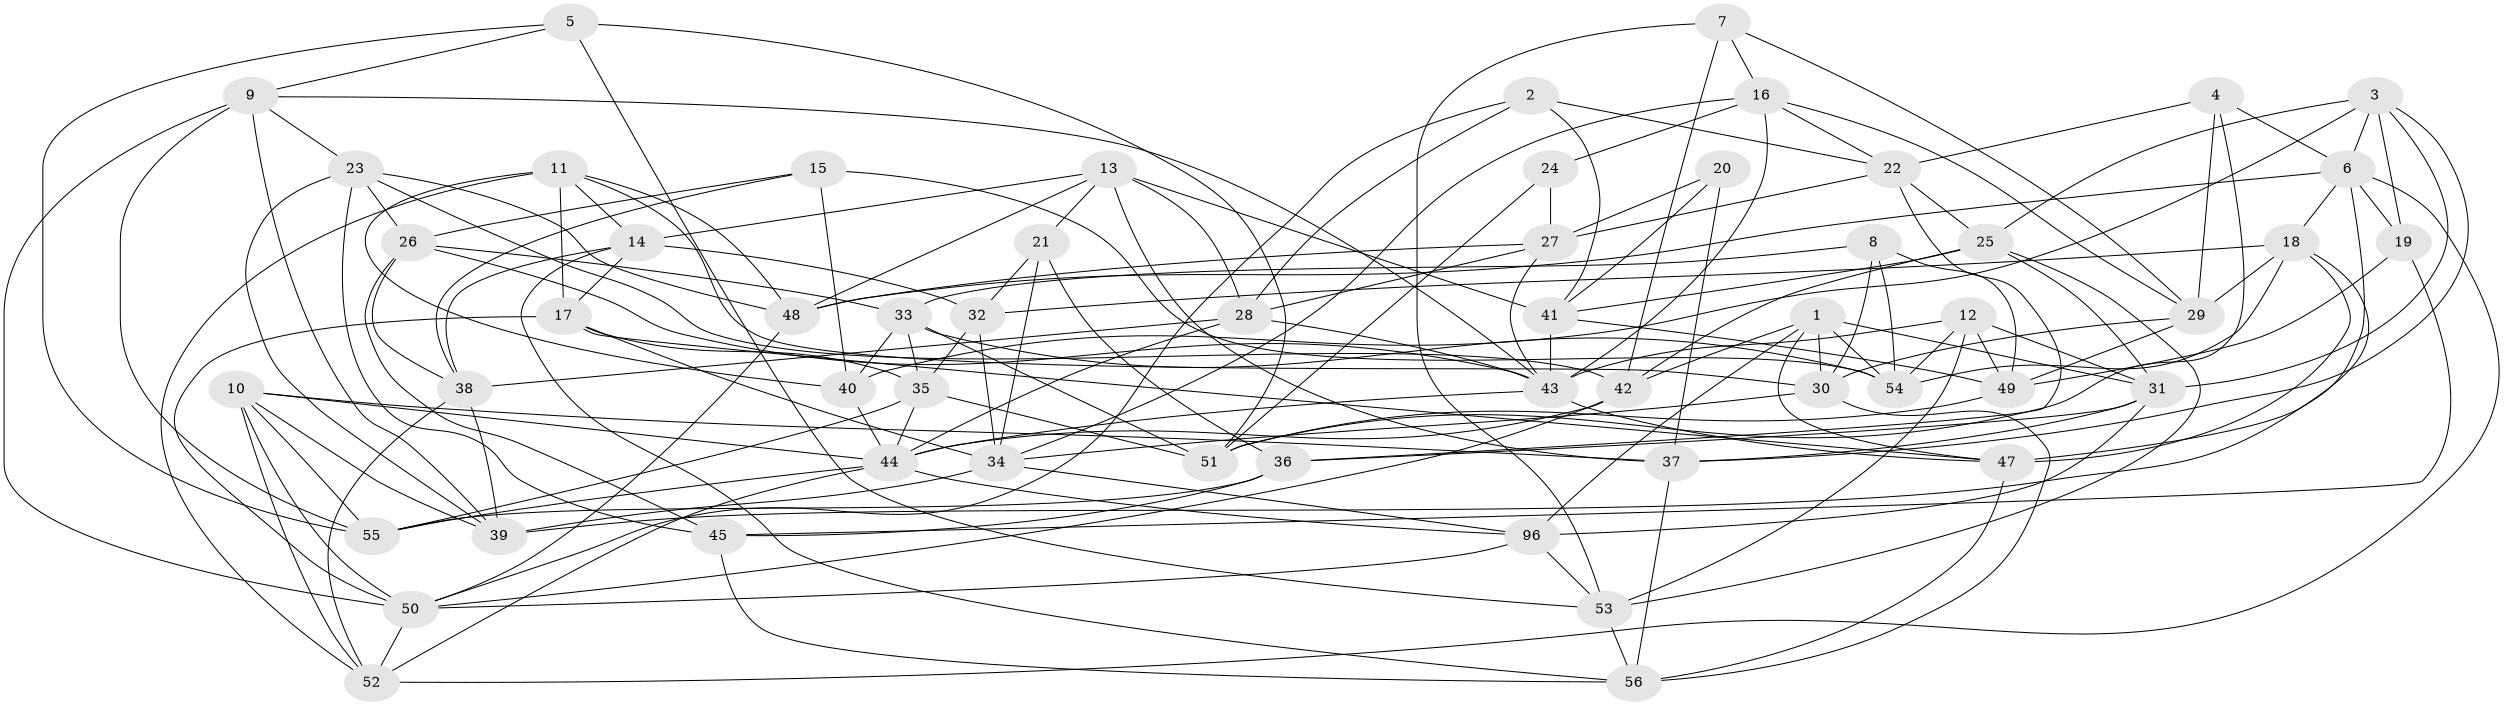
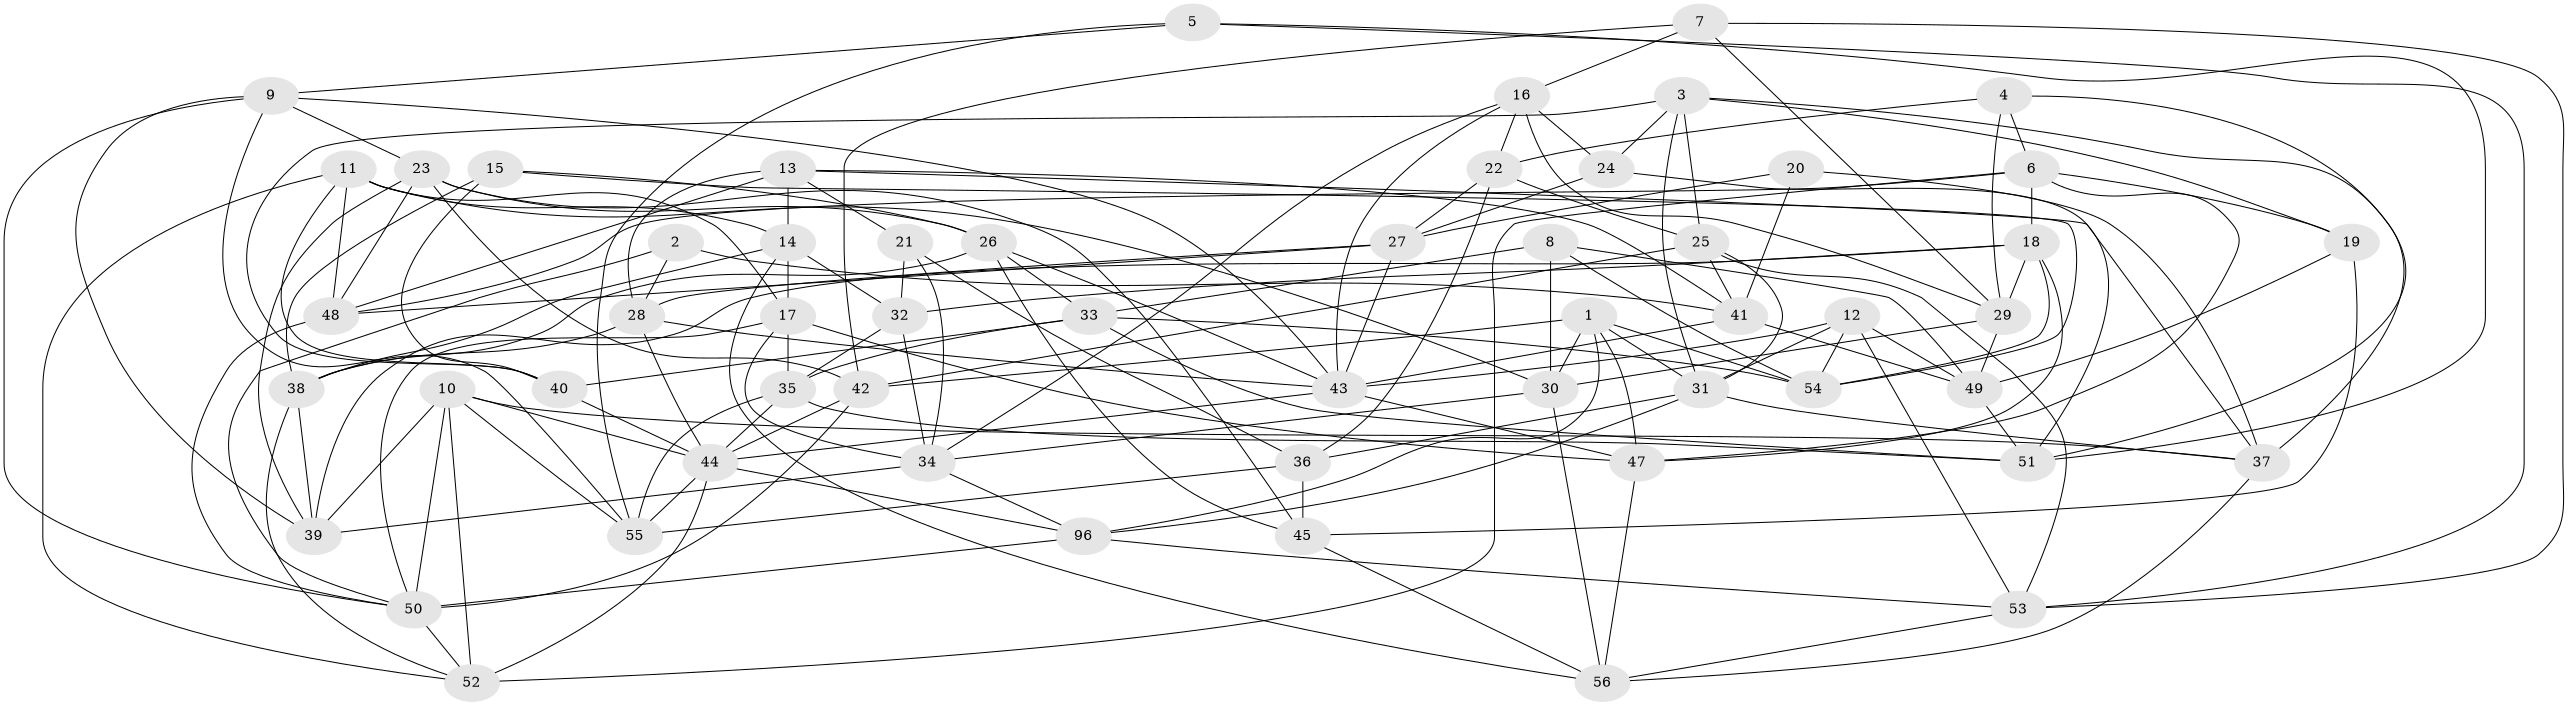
(1712, 132) -> none
(2362, 132) -> (1644, 133)
